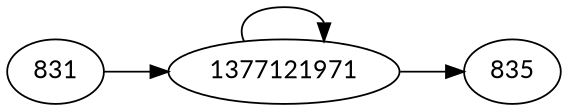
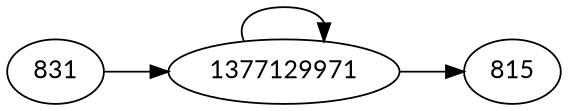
(284, 72) -> (284, 72)
(512, 72) -> (512, 72)
